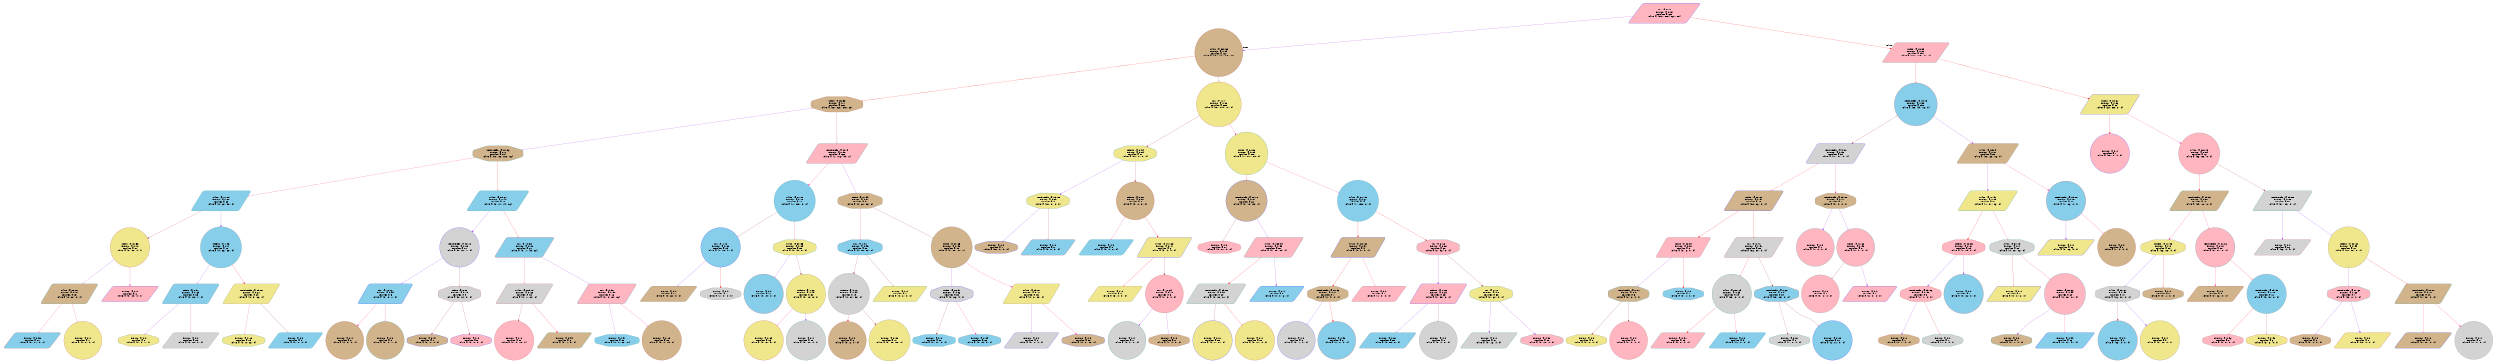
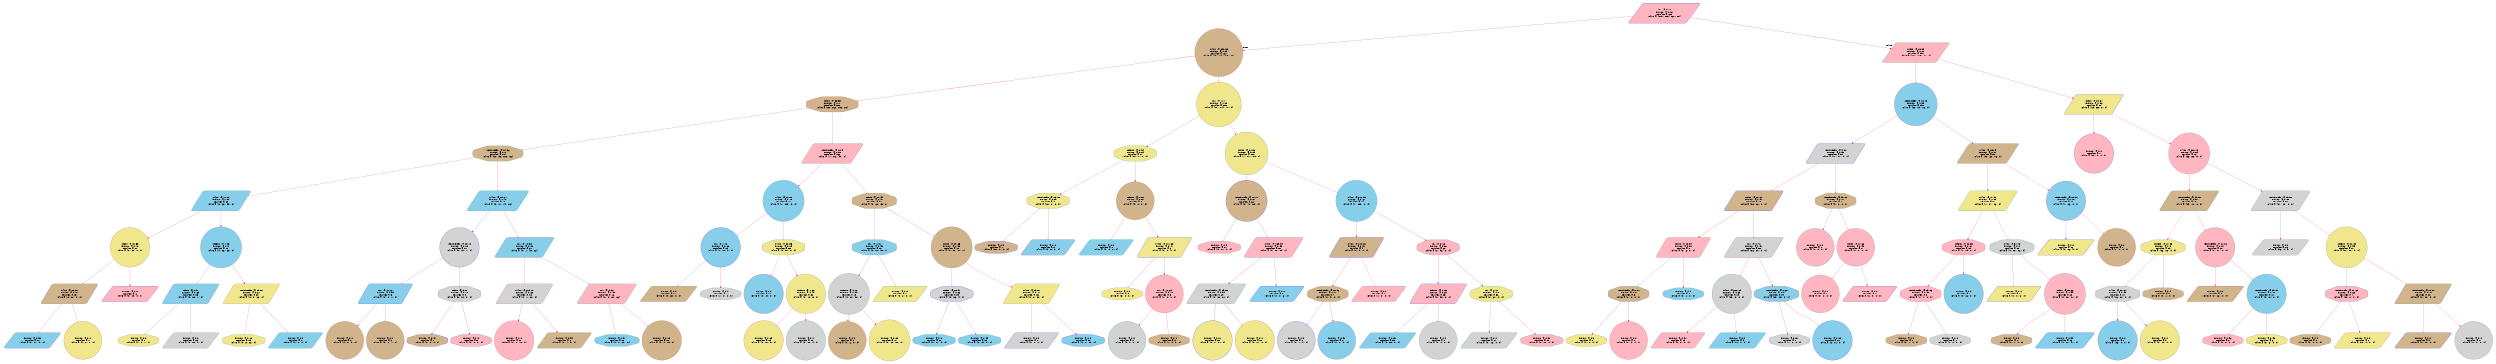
(1115, 294) -> (1122, 294)
(1083, 340) -> (1083, 340)
